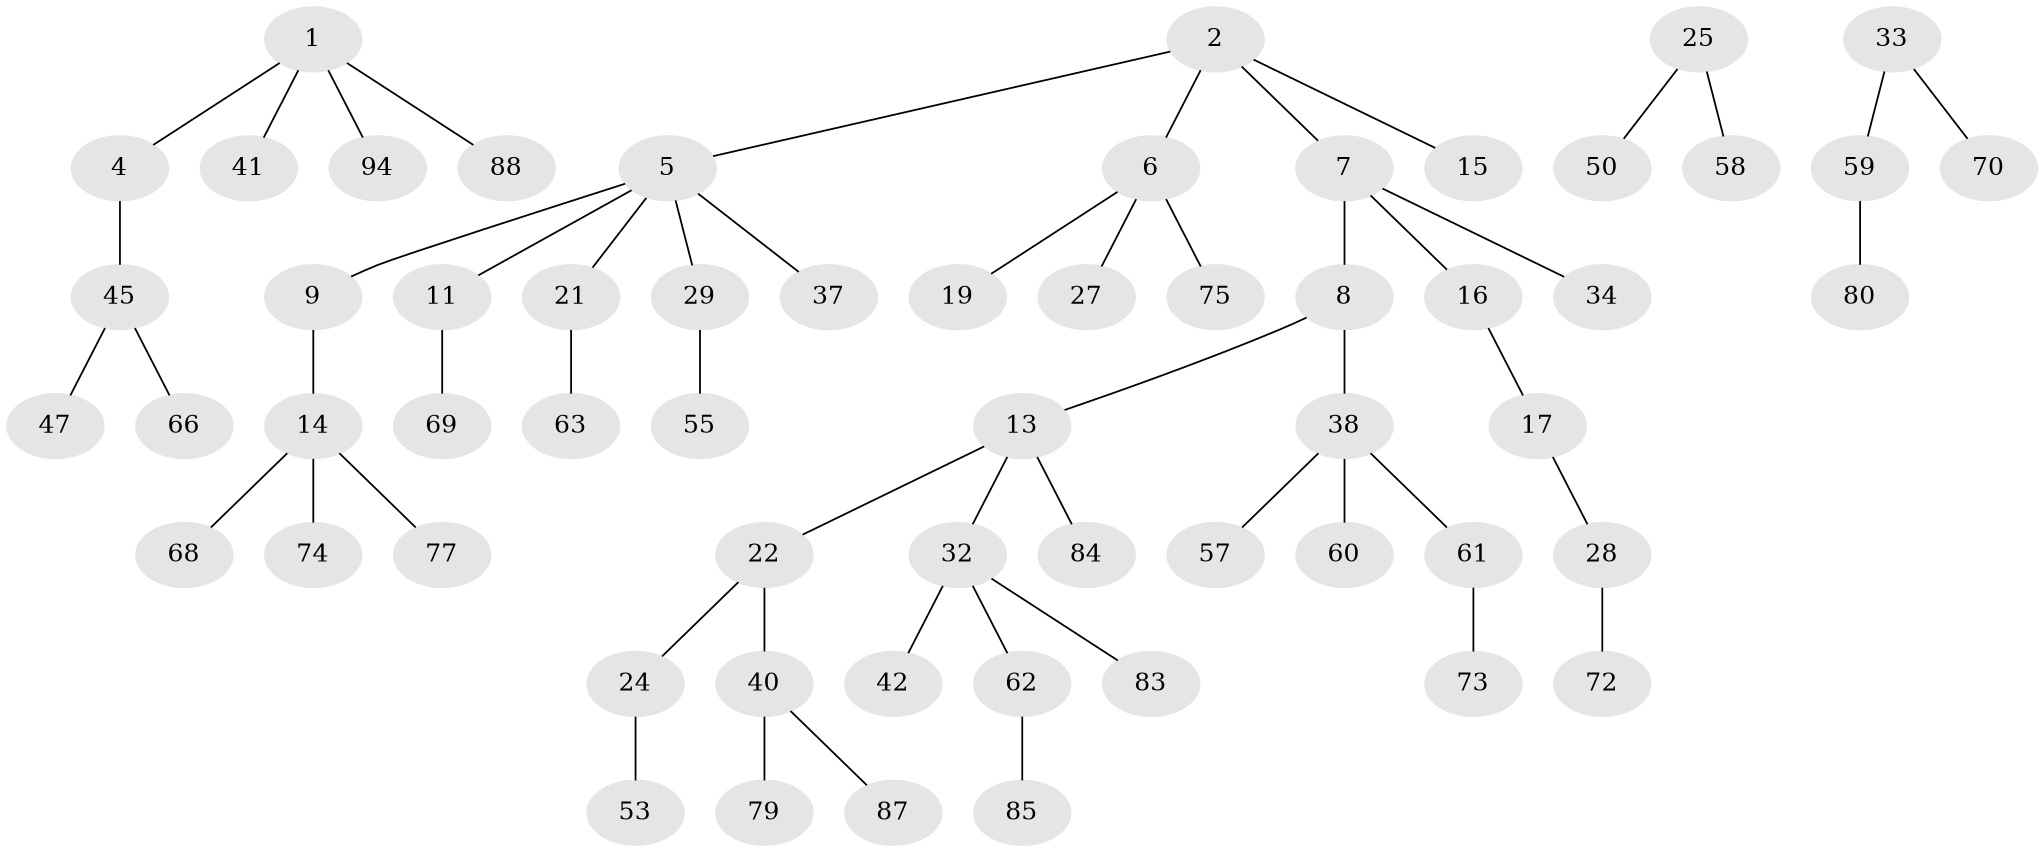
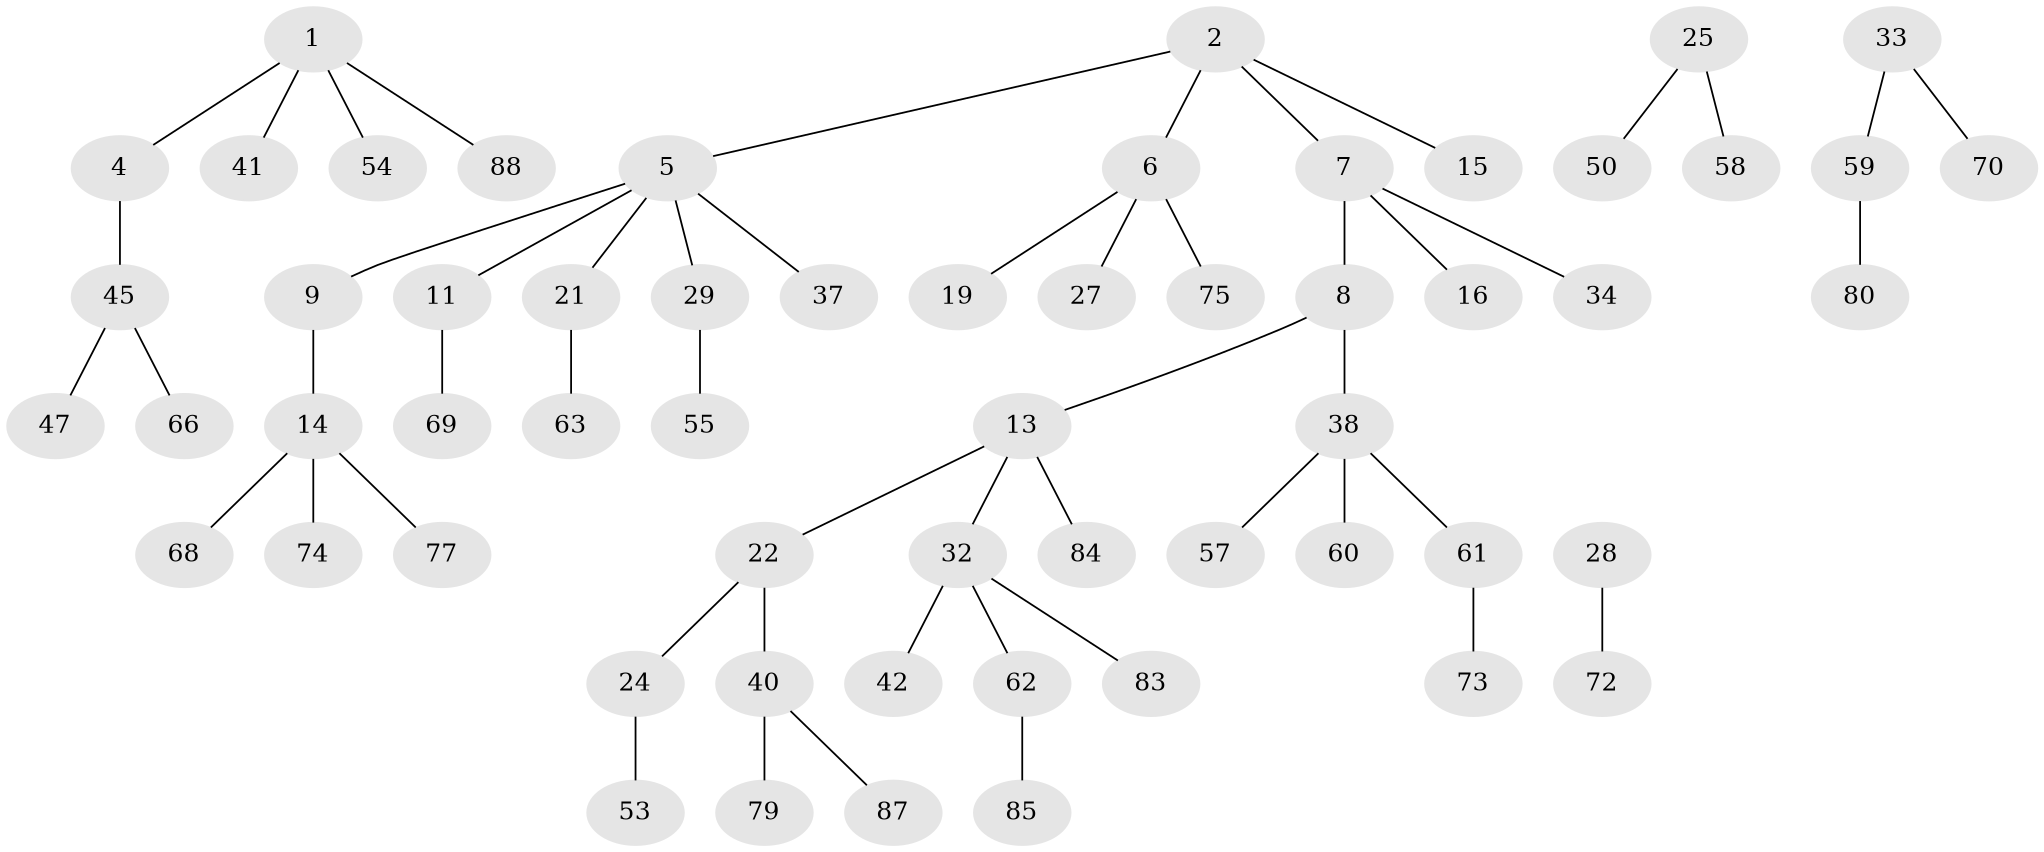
(378, 168) -> (378, 168)
(1538, 426) -> none
